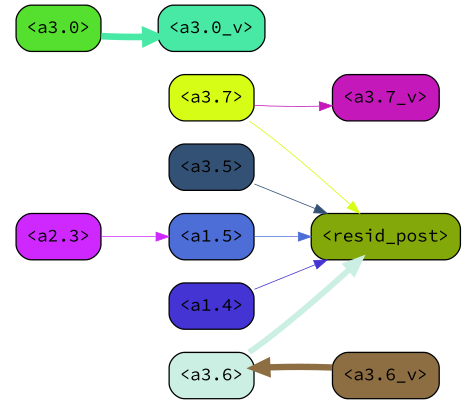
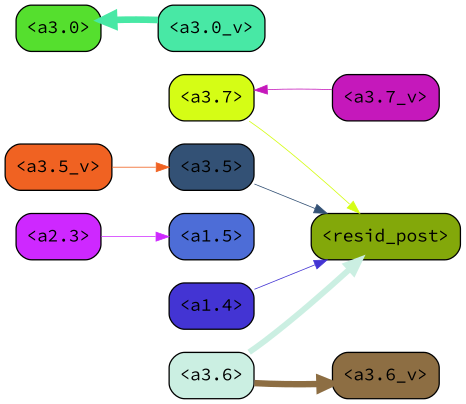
(123, 37) -> (136, 20)
(287, 106) -> (300, 89)
none -> (59, 167)
(276, 237) -> none
(300, 367) -> (287, 384)
